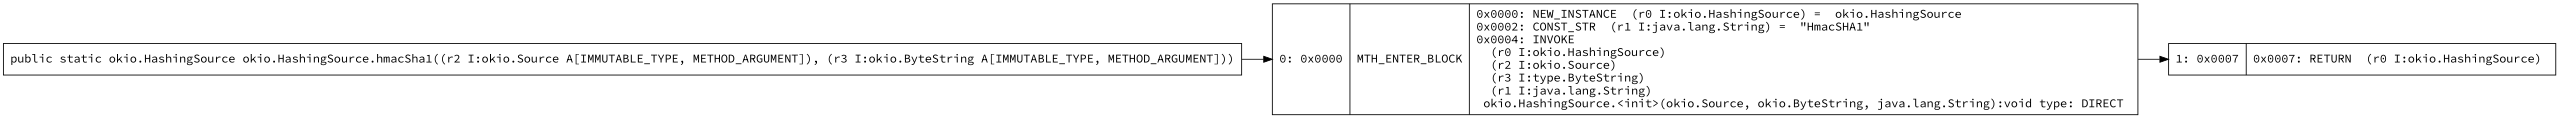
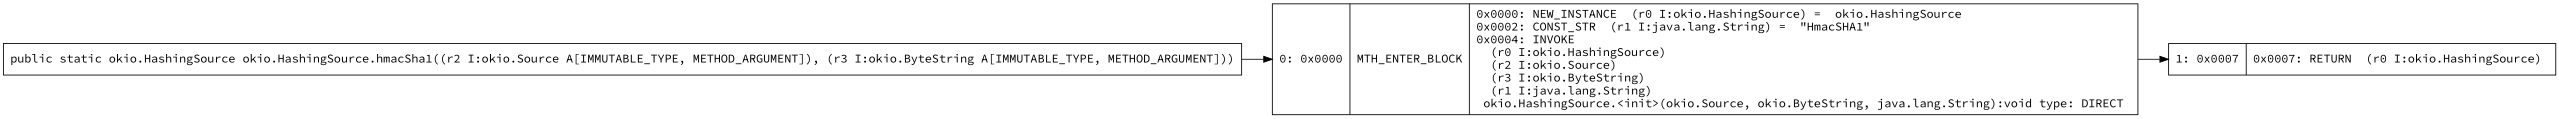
(1561, 78) -> (1561, 78)
